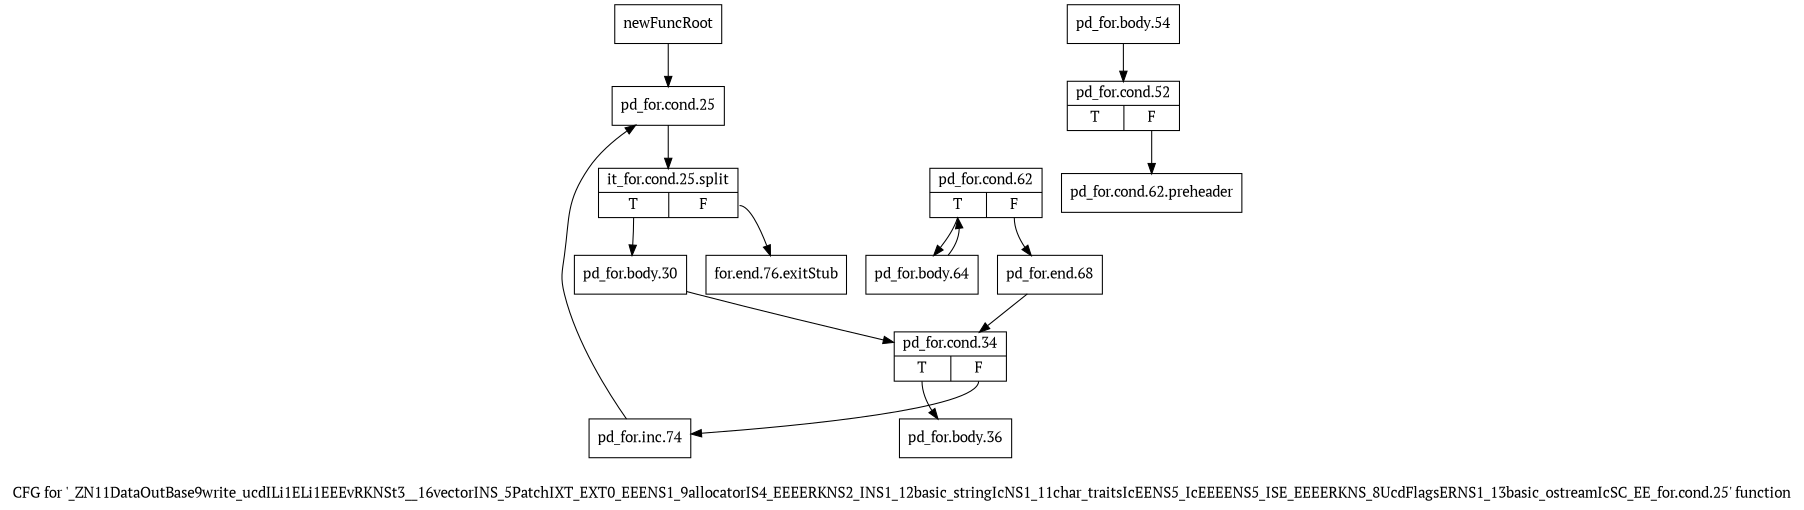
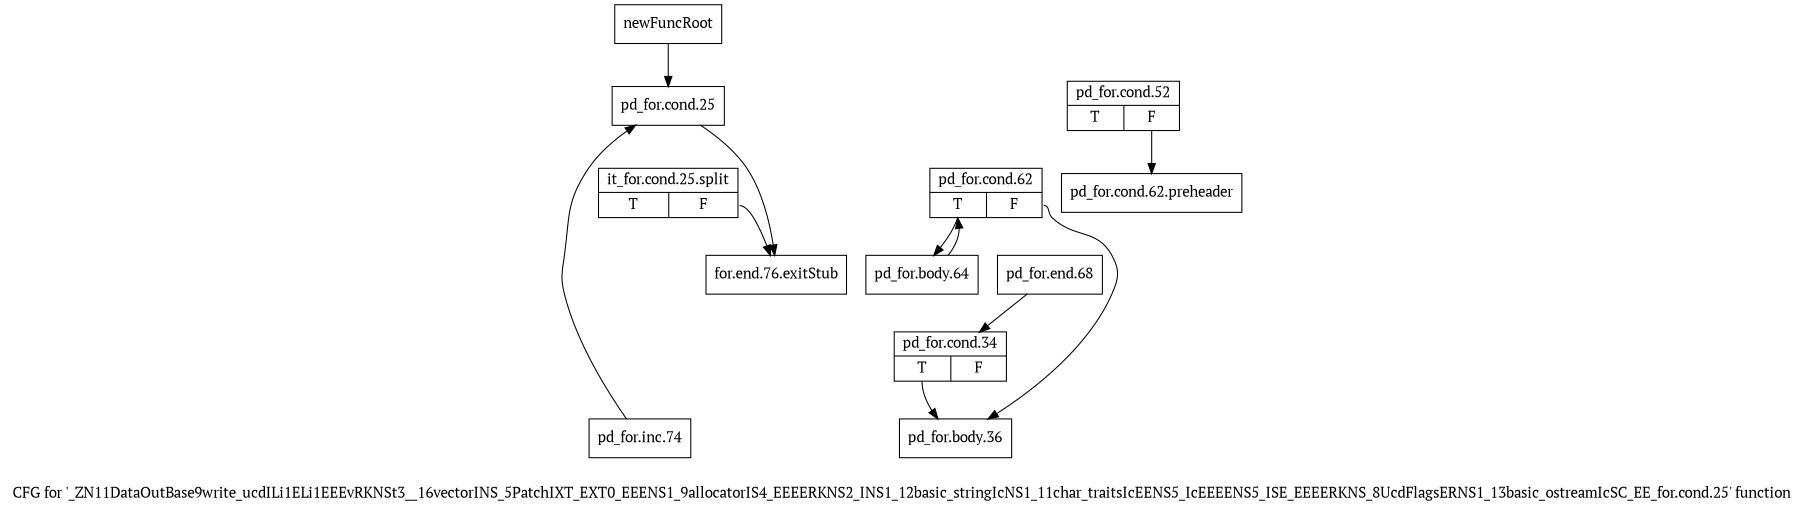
(1123, 24) -> none
(668, 142) -> (751, 176)
(1017, 233) -> (1103, 311)
(630, 275) -> none
(844, 419) -> none
